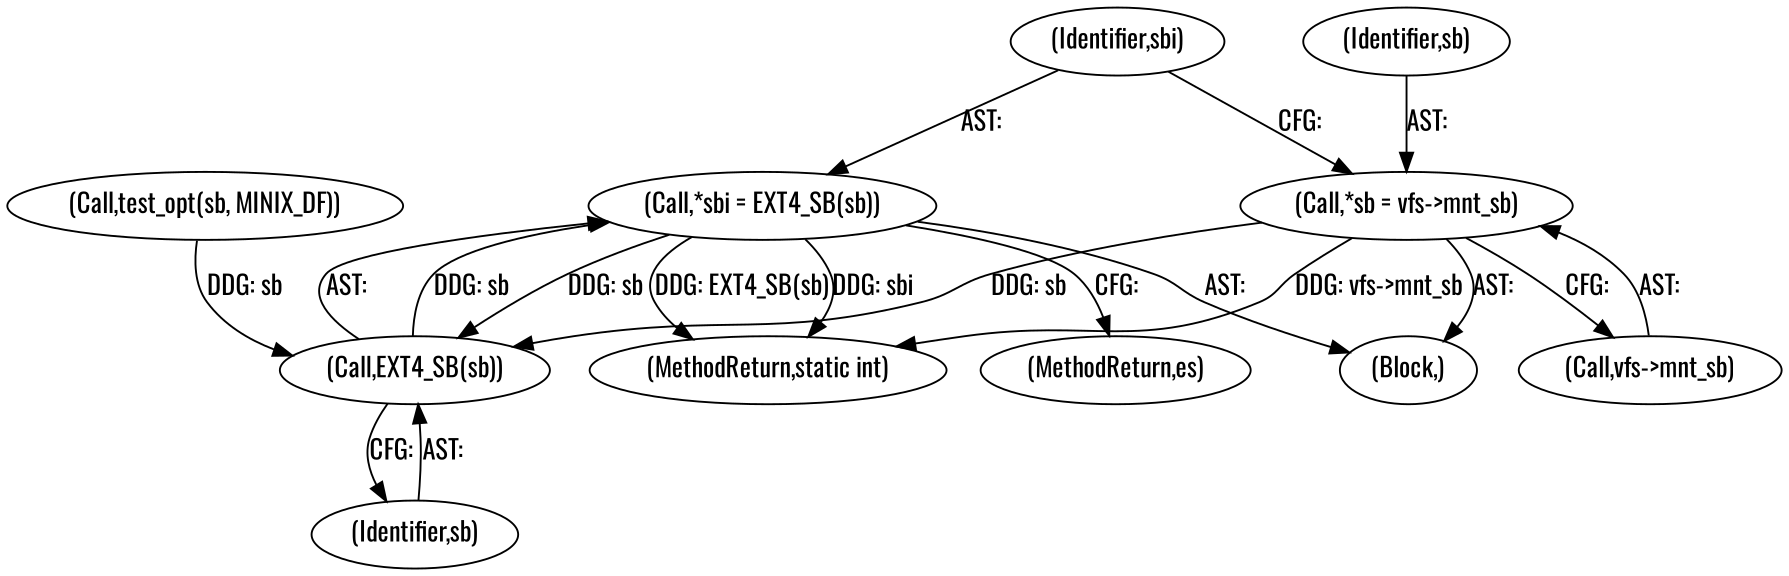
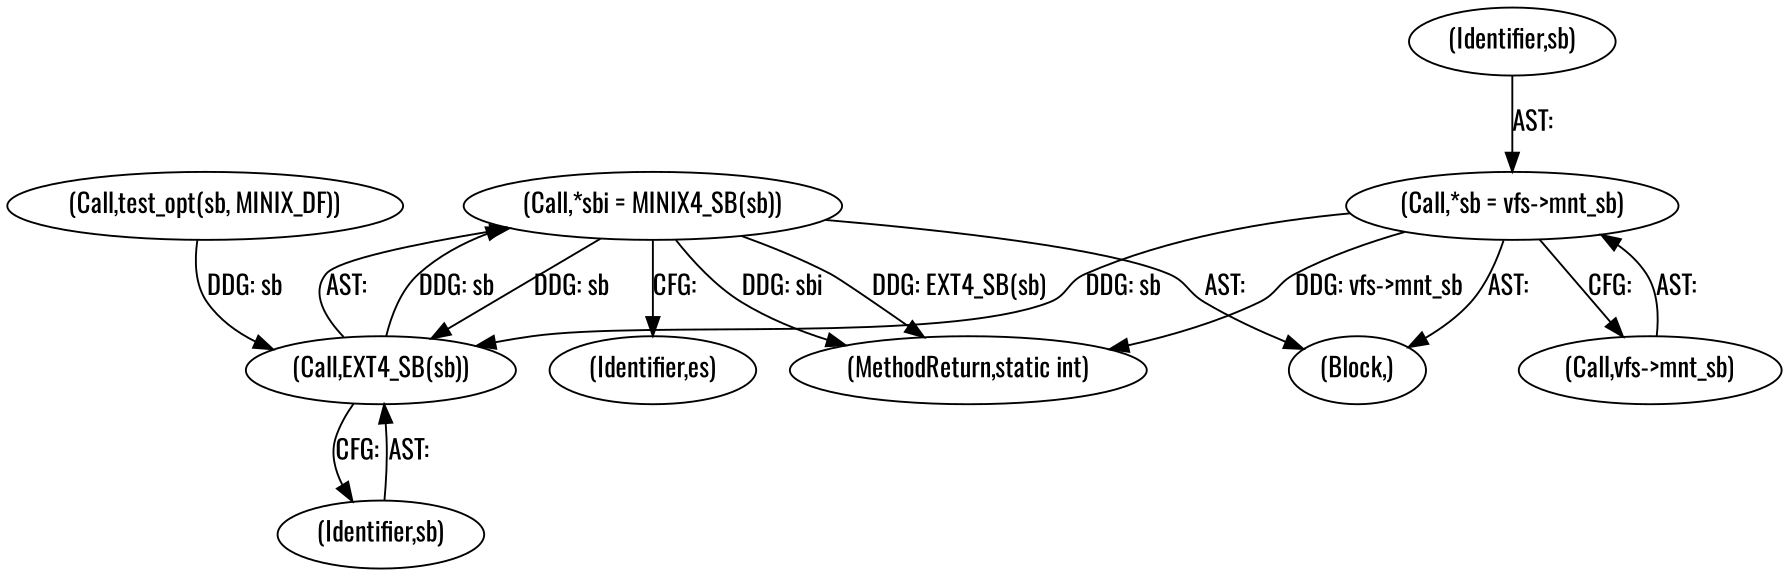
(1118, 42) -> none
(762, 206) -> (653, 206)
(1116, 370) -> (653, 370)
